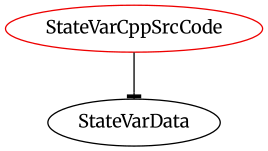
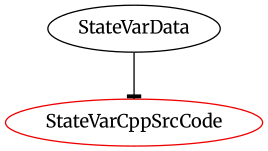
(134, 73) -> (134, 73)
